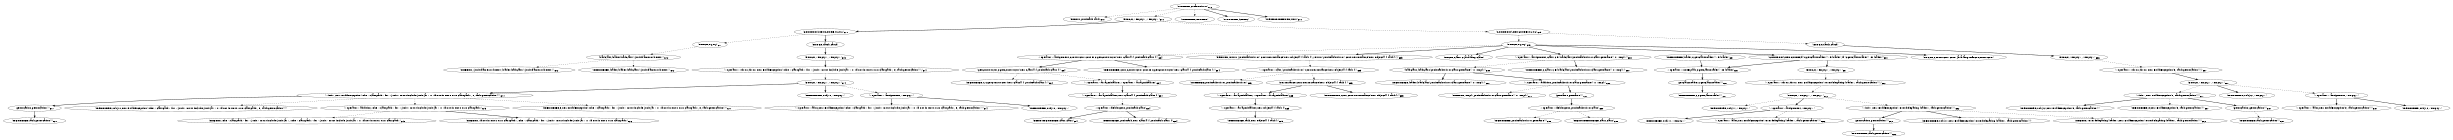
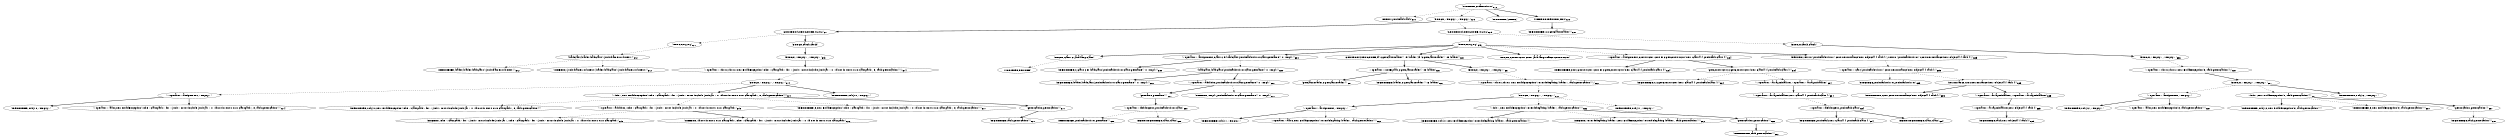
(1195, 12) -> (1046, 64)
(1701, 63) -> (1407, 76)
(1702, 88) -> (1552, 25)
